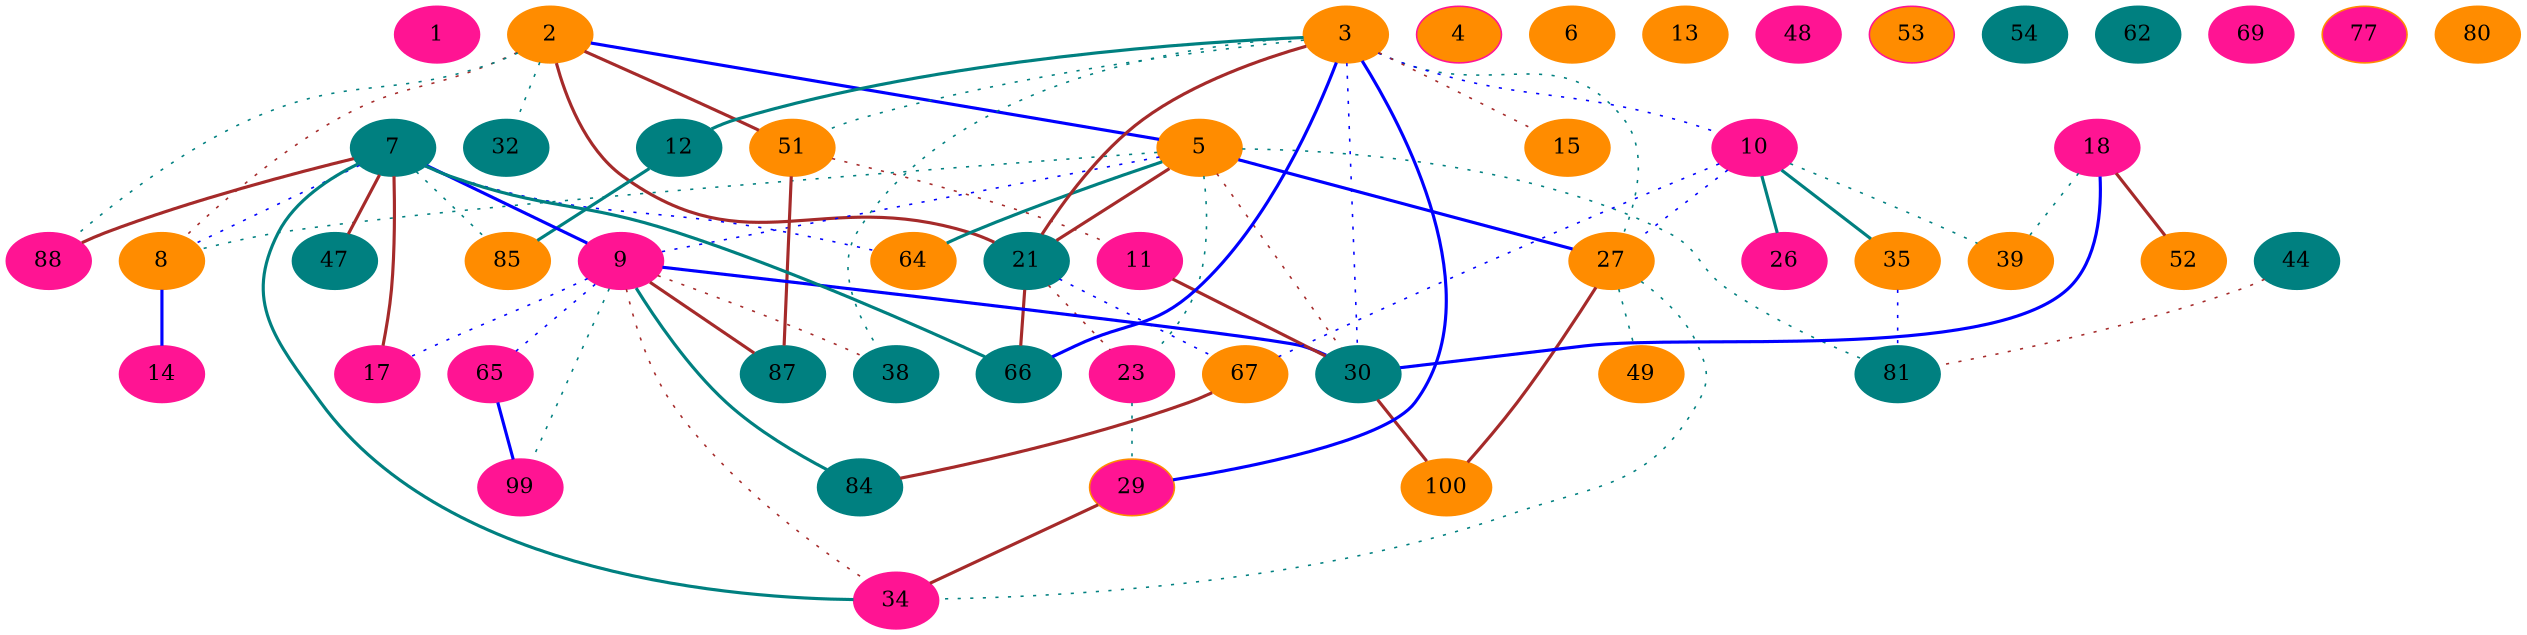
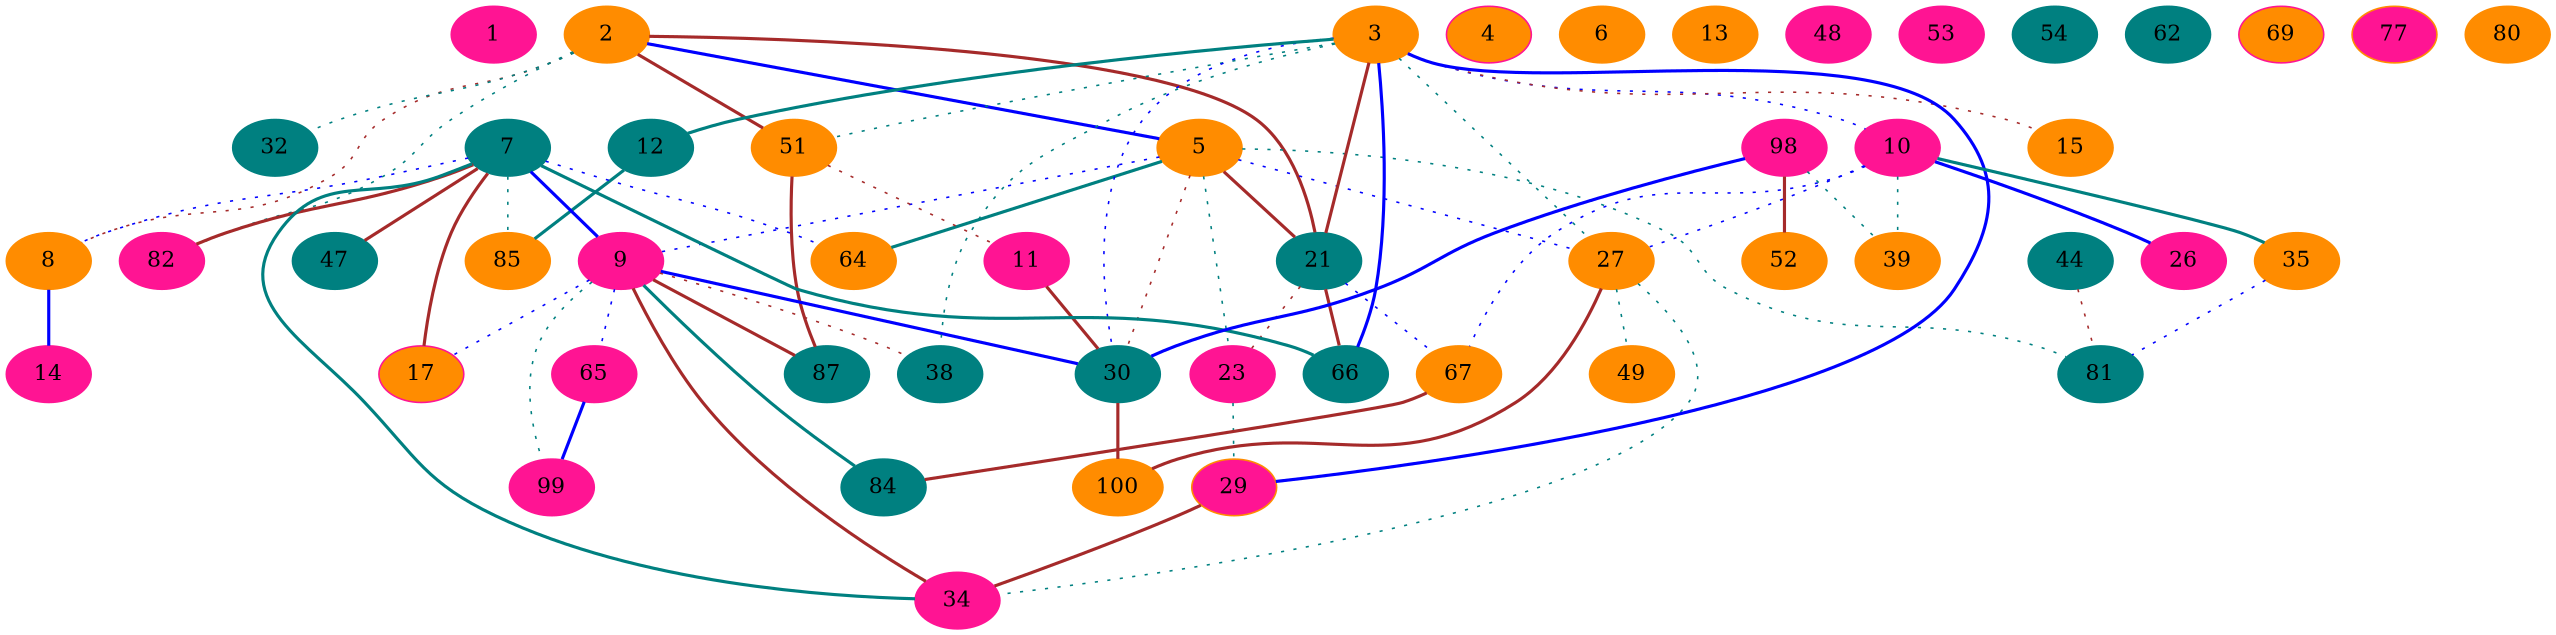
(1912, 35) -> (1942, 35)
(2251, 35) -> (2281, 35)
(2097, 148) -> (1784, 148)
(678, 191) -> none
(1405, 204) -> (1405, 204)
(1770, 205) -> (2044, 200)
(49, 261) -> (162, 261)
(377, 374) -> (421, 374)
(717, 458) -> (756, 458)
